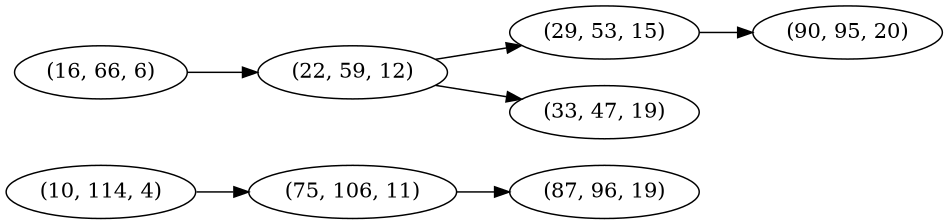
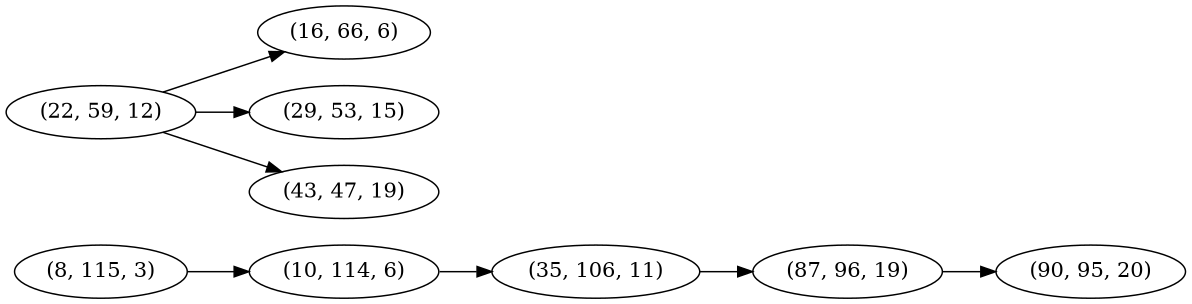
(719, 32) -> (962, 272)
(215, 72) -> (217, 74)
(604, 112) -> (344, 192)
(101, 192) -> (344, 272)
(353, 192) -> (596, 272)
none -> (101, 272)
